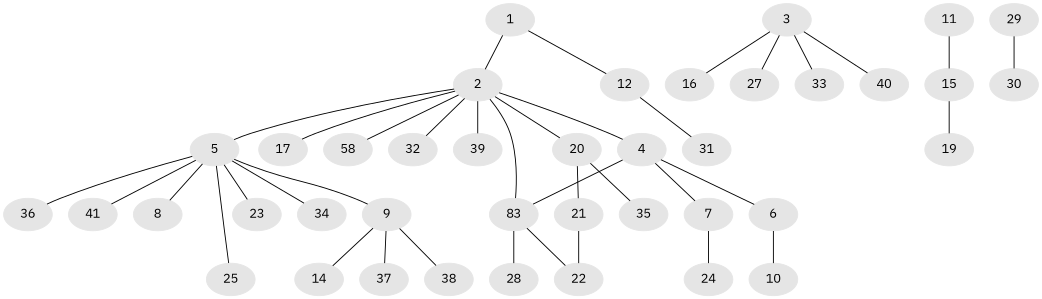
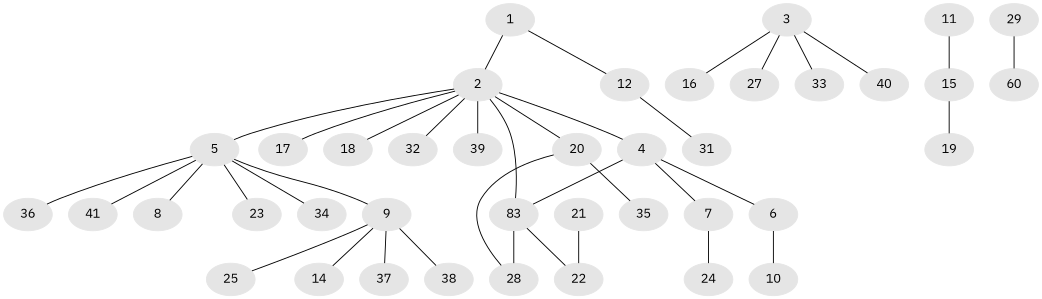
(1014, 85) -> (1014, 85)
(348, 150) -> (348, 150)
(578, 176) -> (485, 194)
(222, 214) -> (310, 249)
